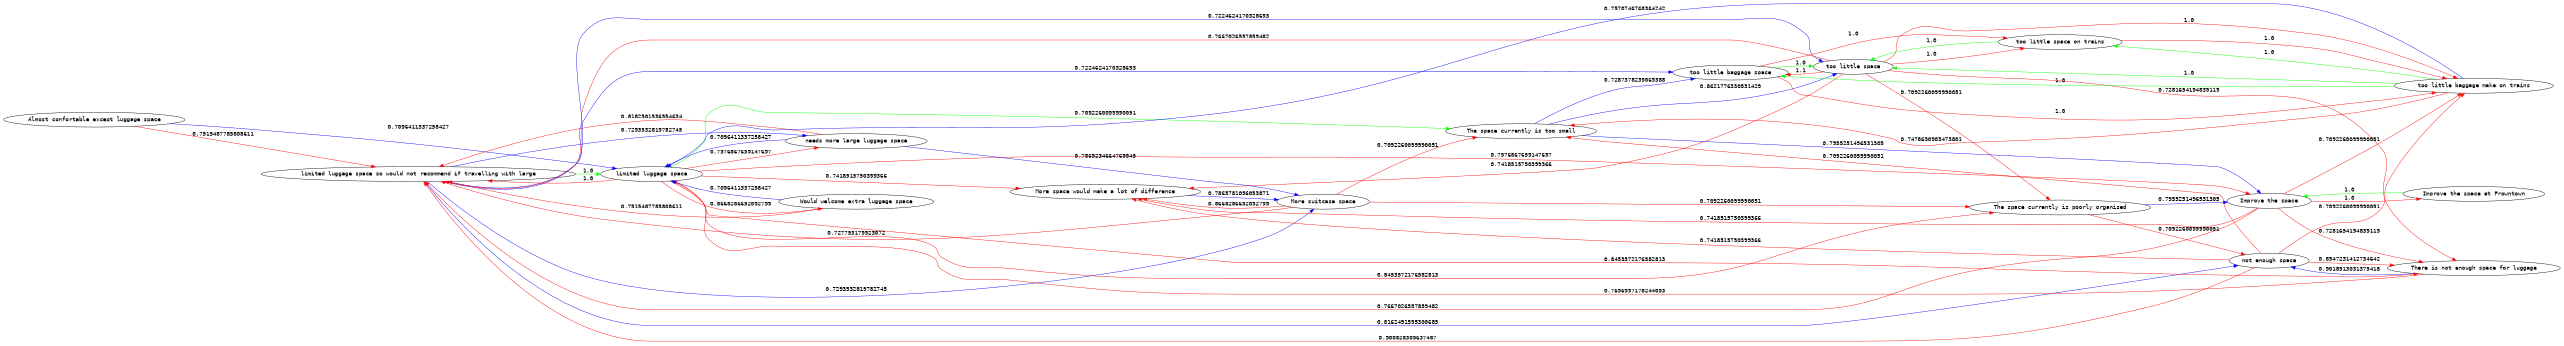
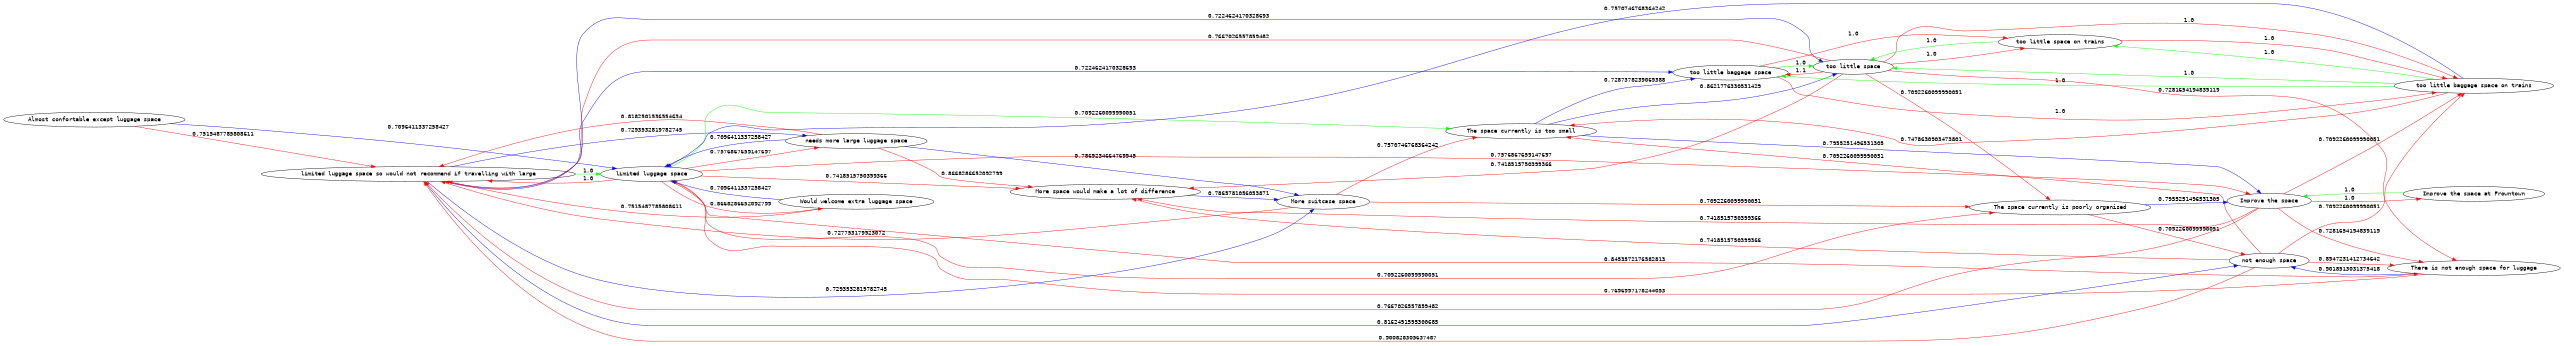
(2474, 86) -> (2474, 86)
(1408, 145) -> (1408, 145)
(1216, 208) -> (950, 179)
(1408, 275) -> (1408, 275)
